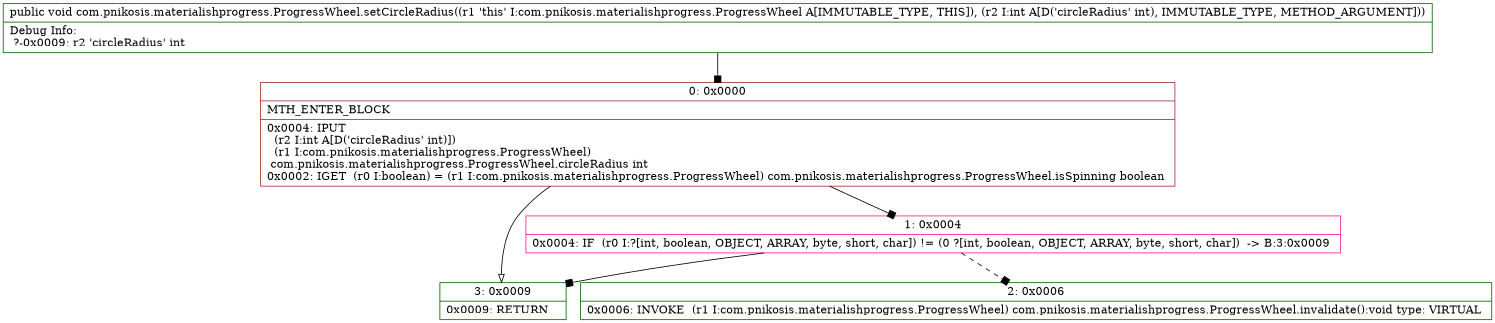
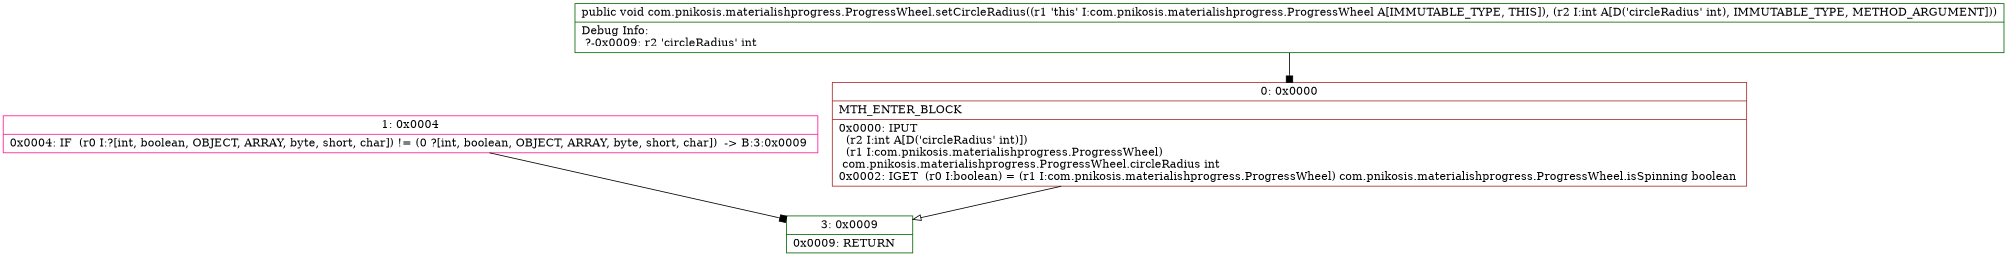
(310, 128) -> (882, 128)
(858, 199) -> none
(1036, 301) -> none
